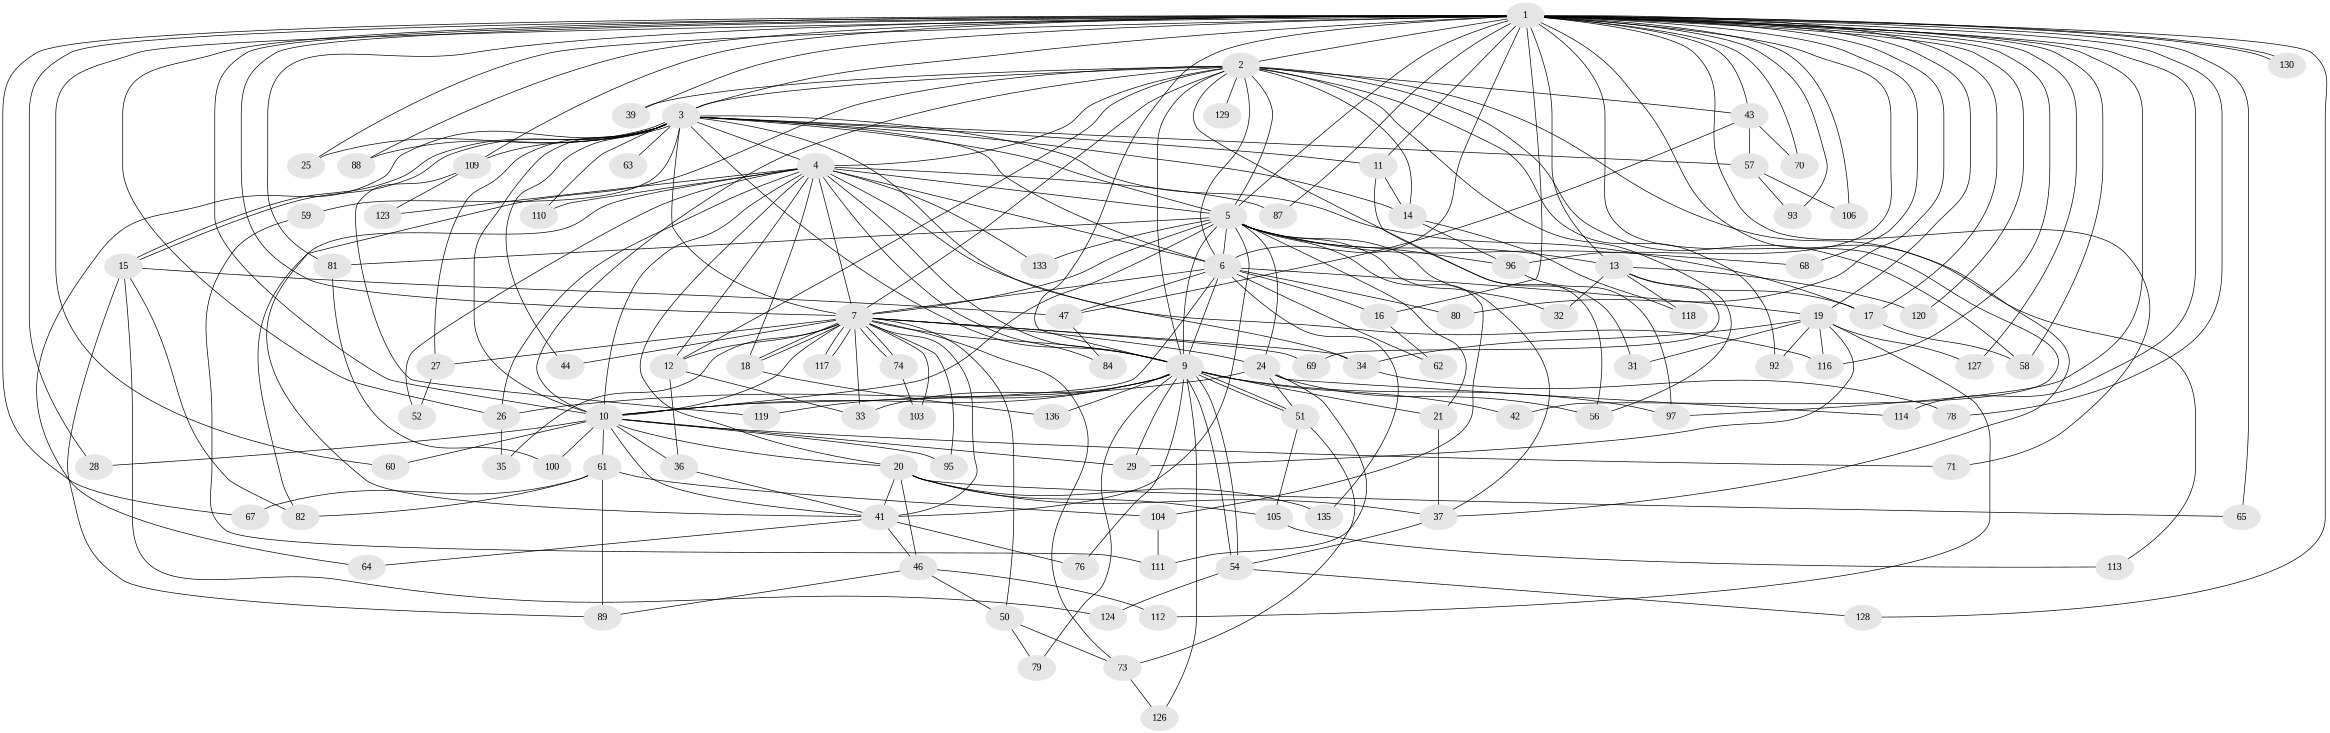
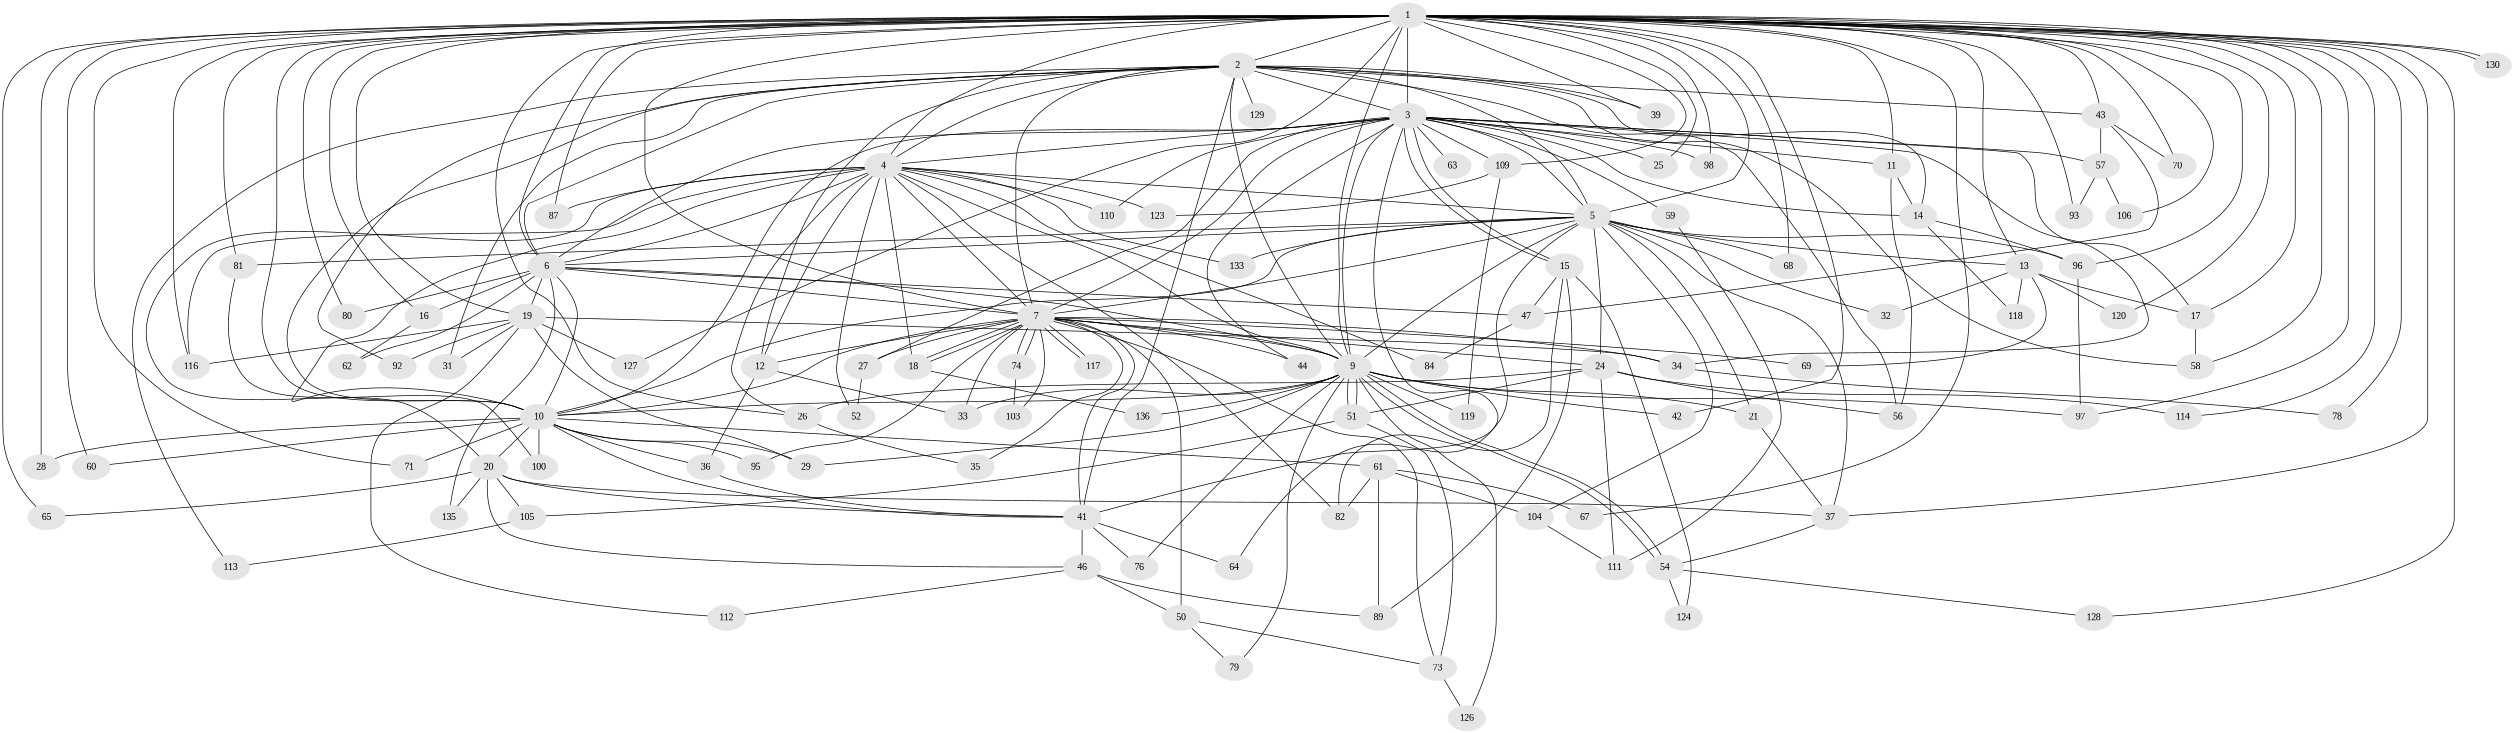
none -> (1125, 42)
(356, 166) -> (1709, 166)
